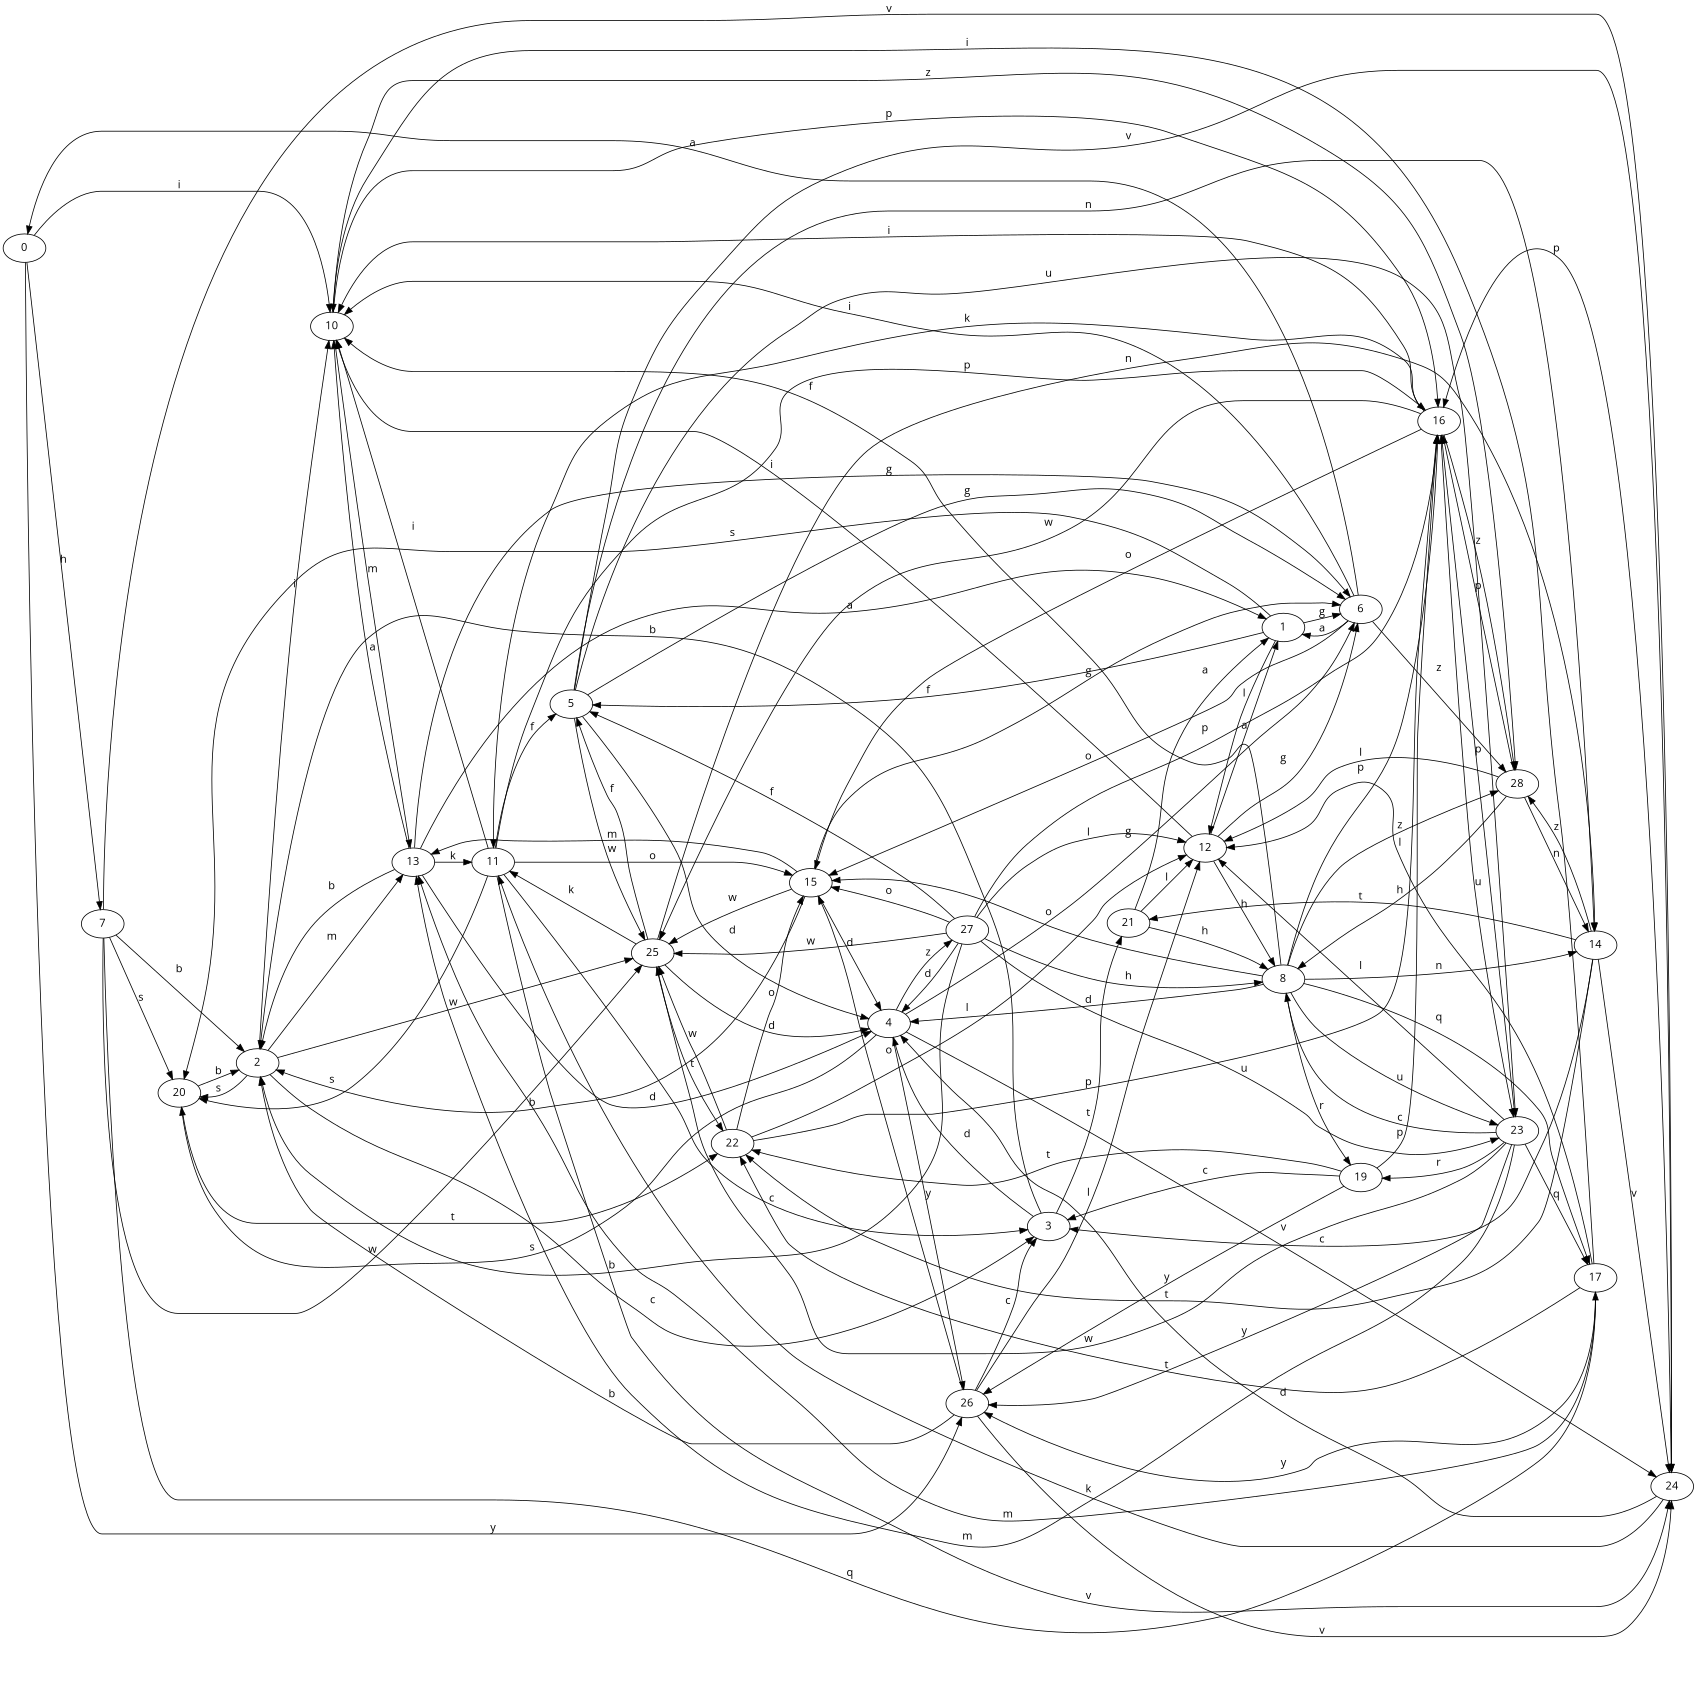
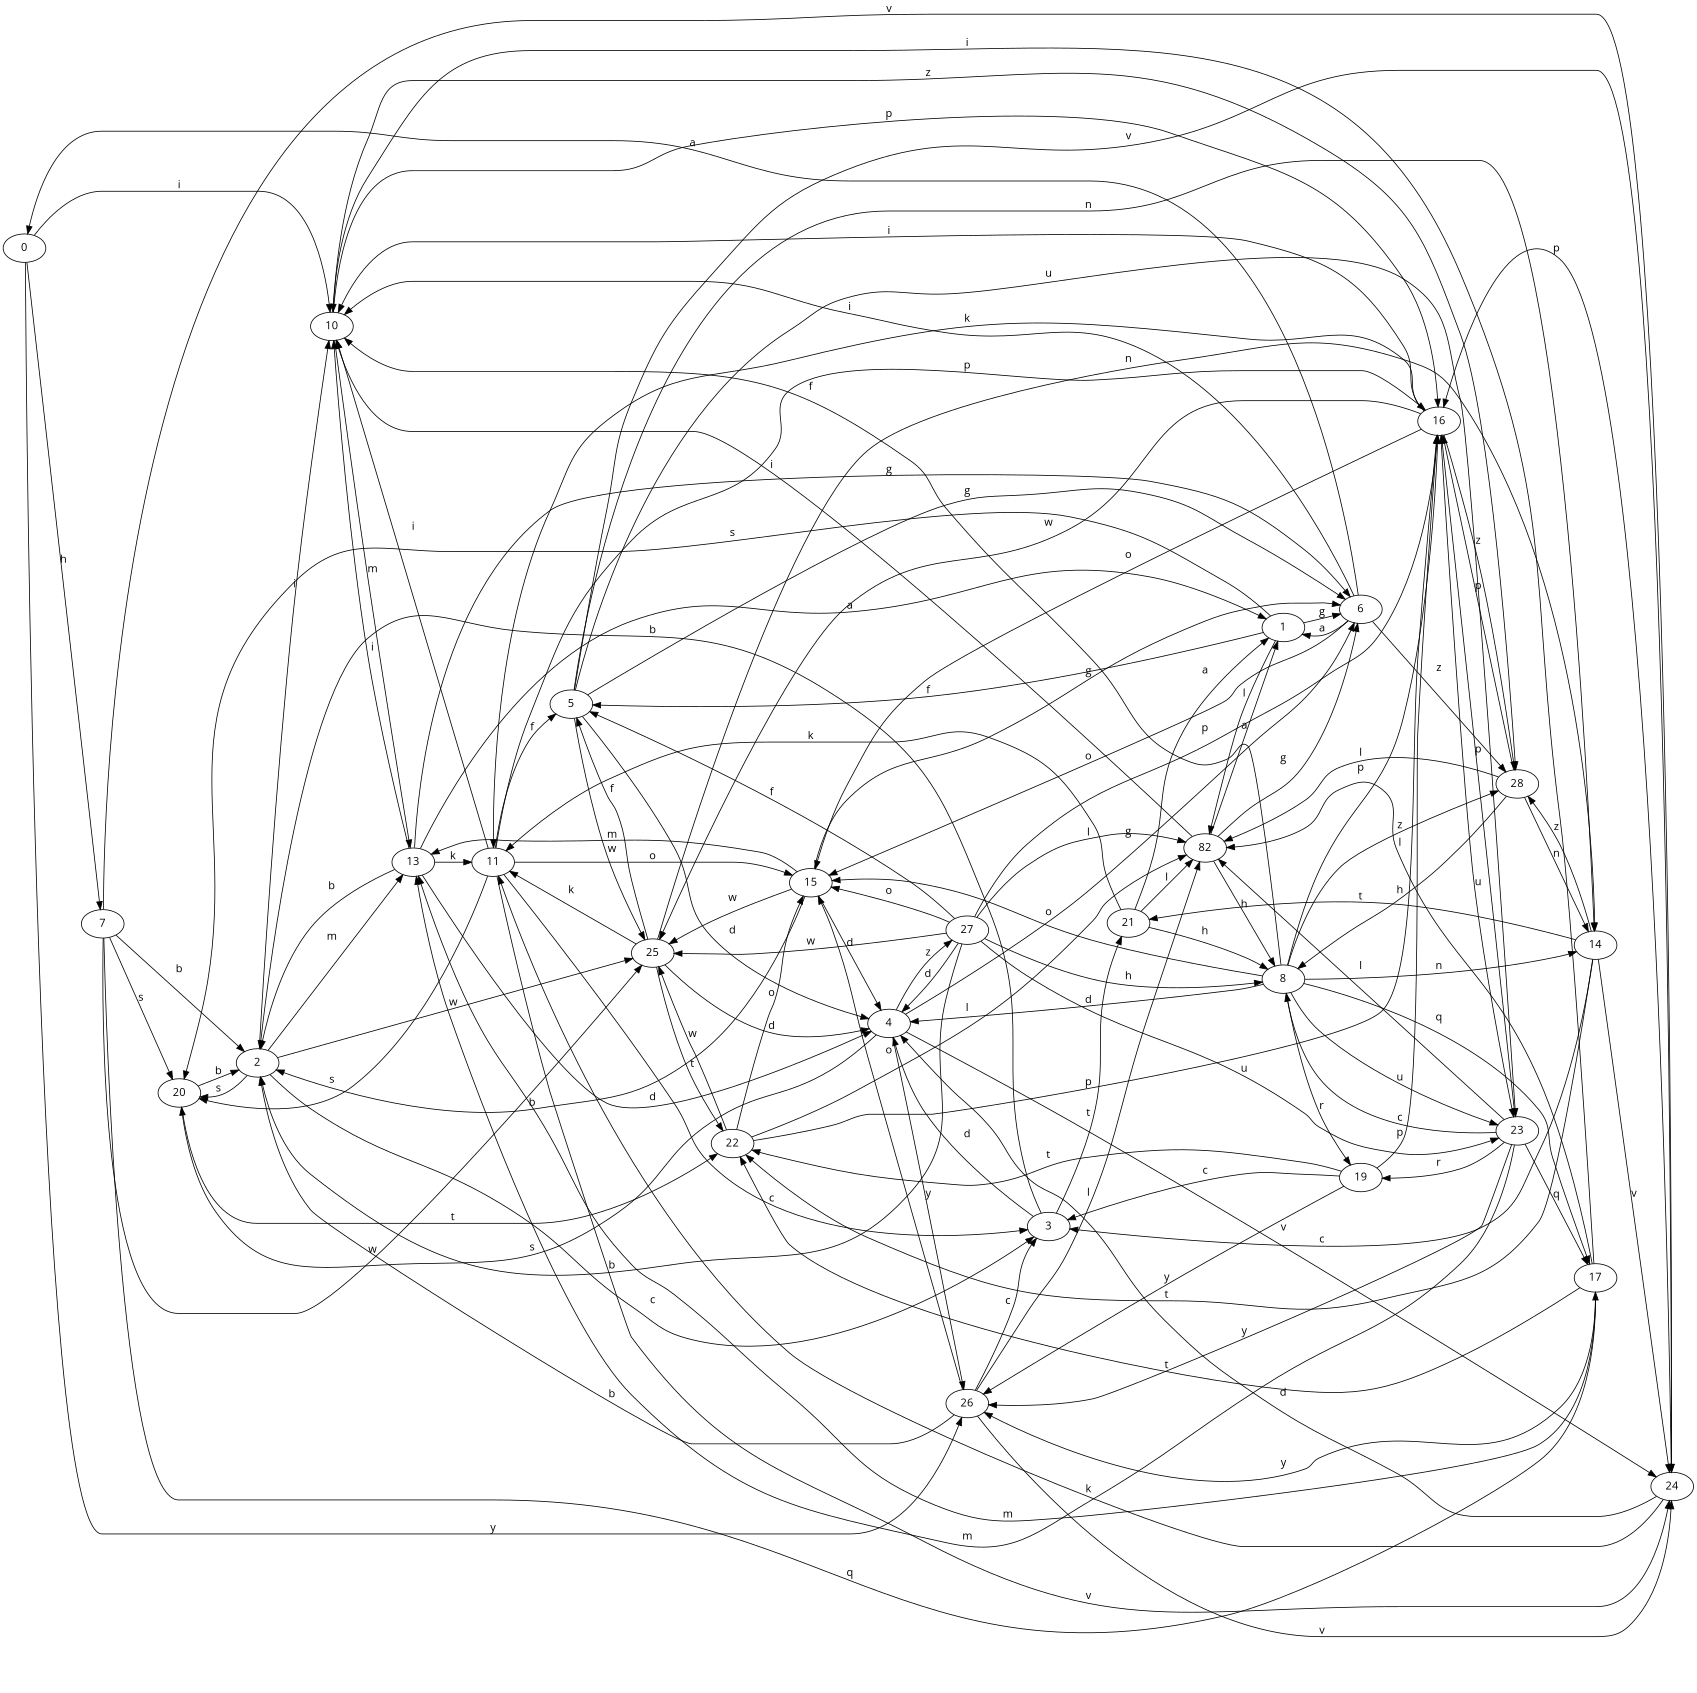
(373, 648) -> (373, 648)
none -> (853, 742)
(1205, 848) -> (1205, 848)
(985, 1354) -> none
